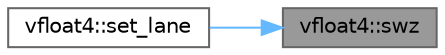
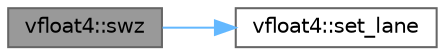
(236, 28) -> (189, 28)
